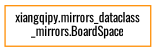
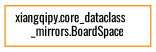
(78, 26) -> (78, 26)
